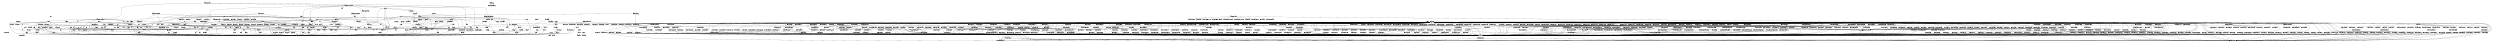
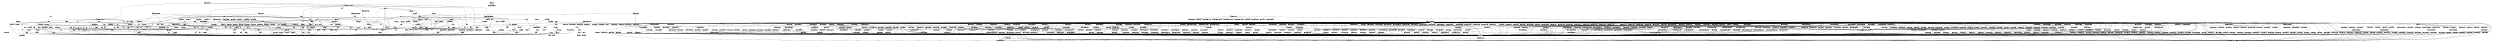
none -> (443, 30)
